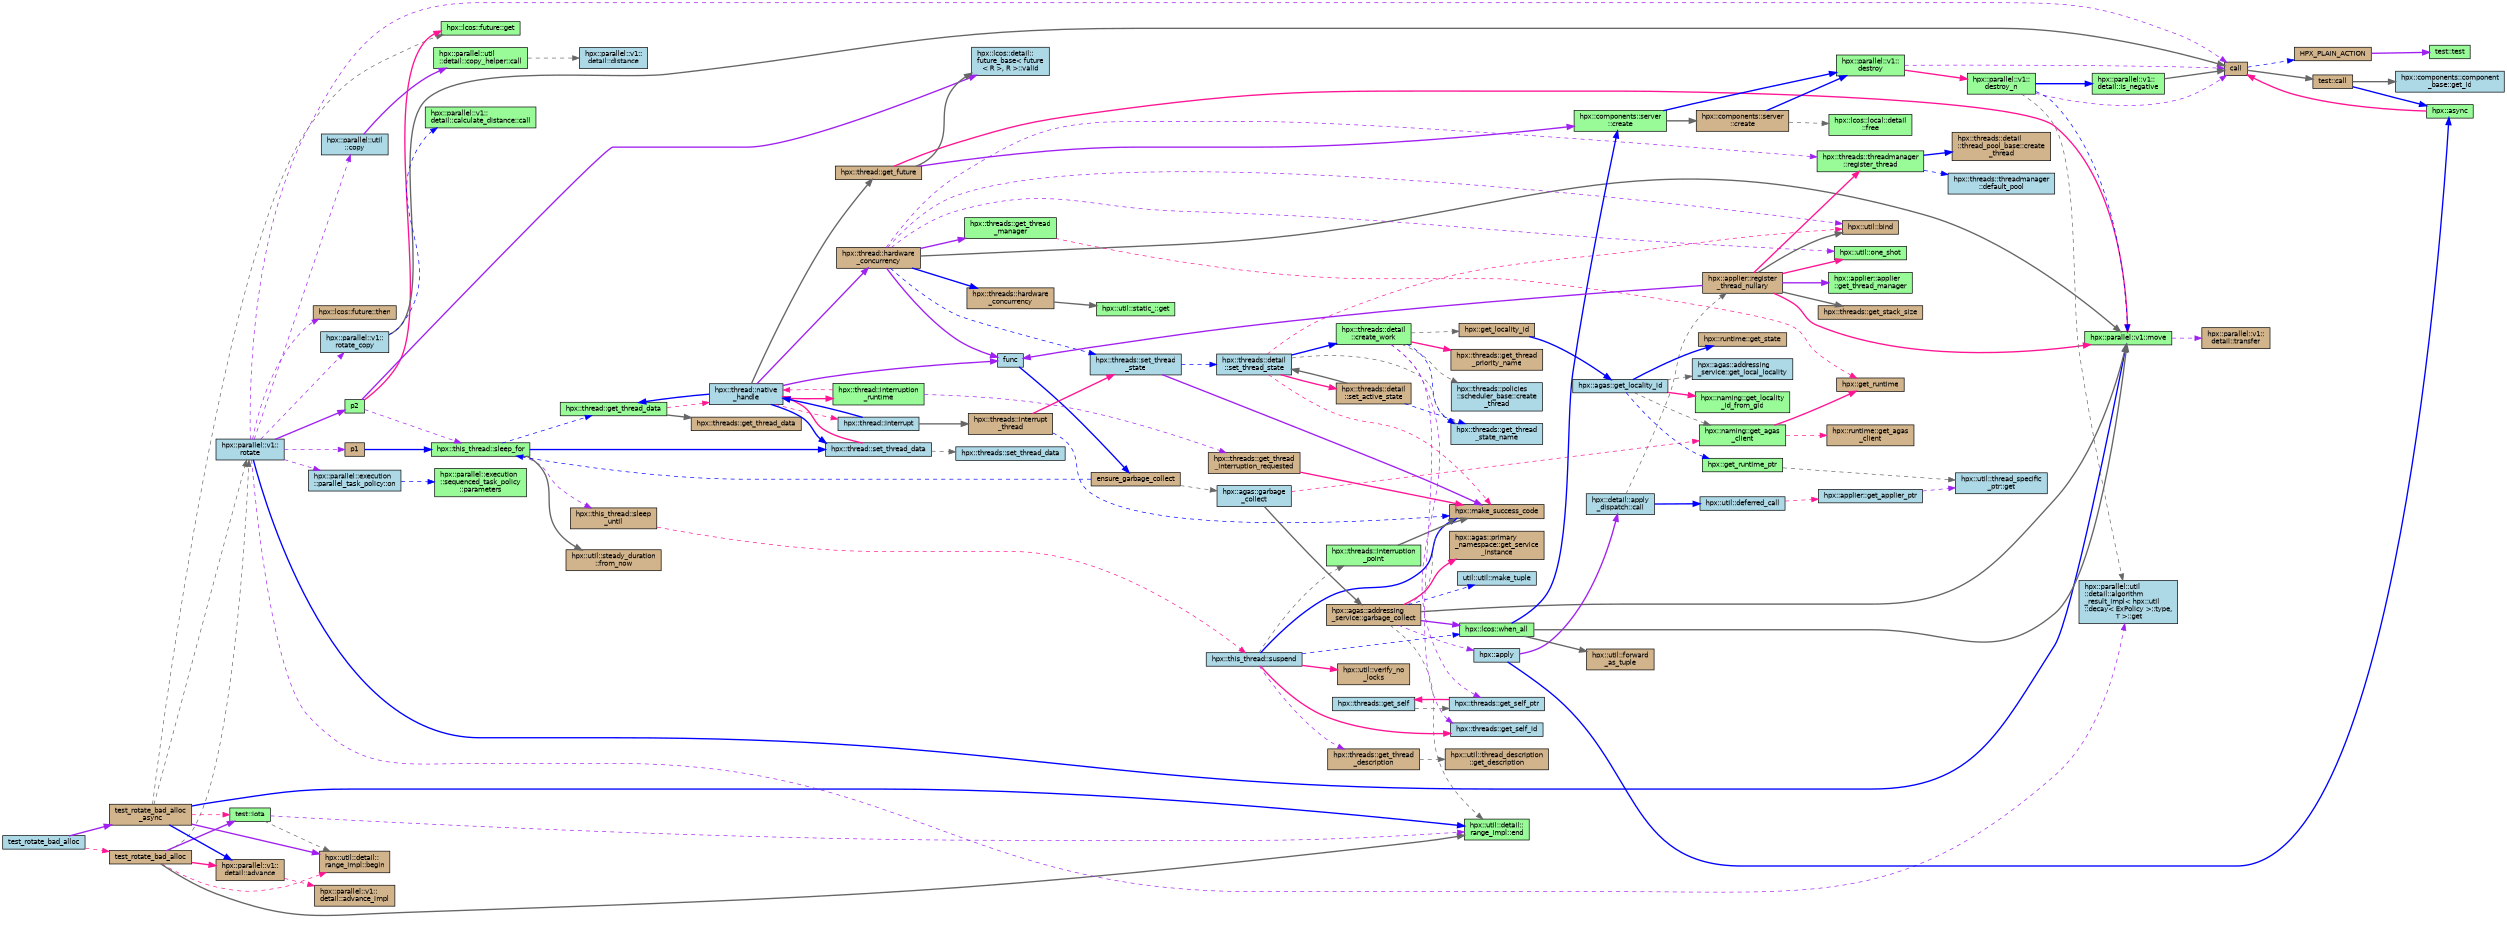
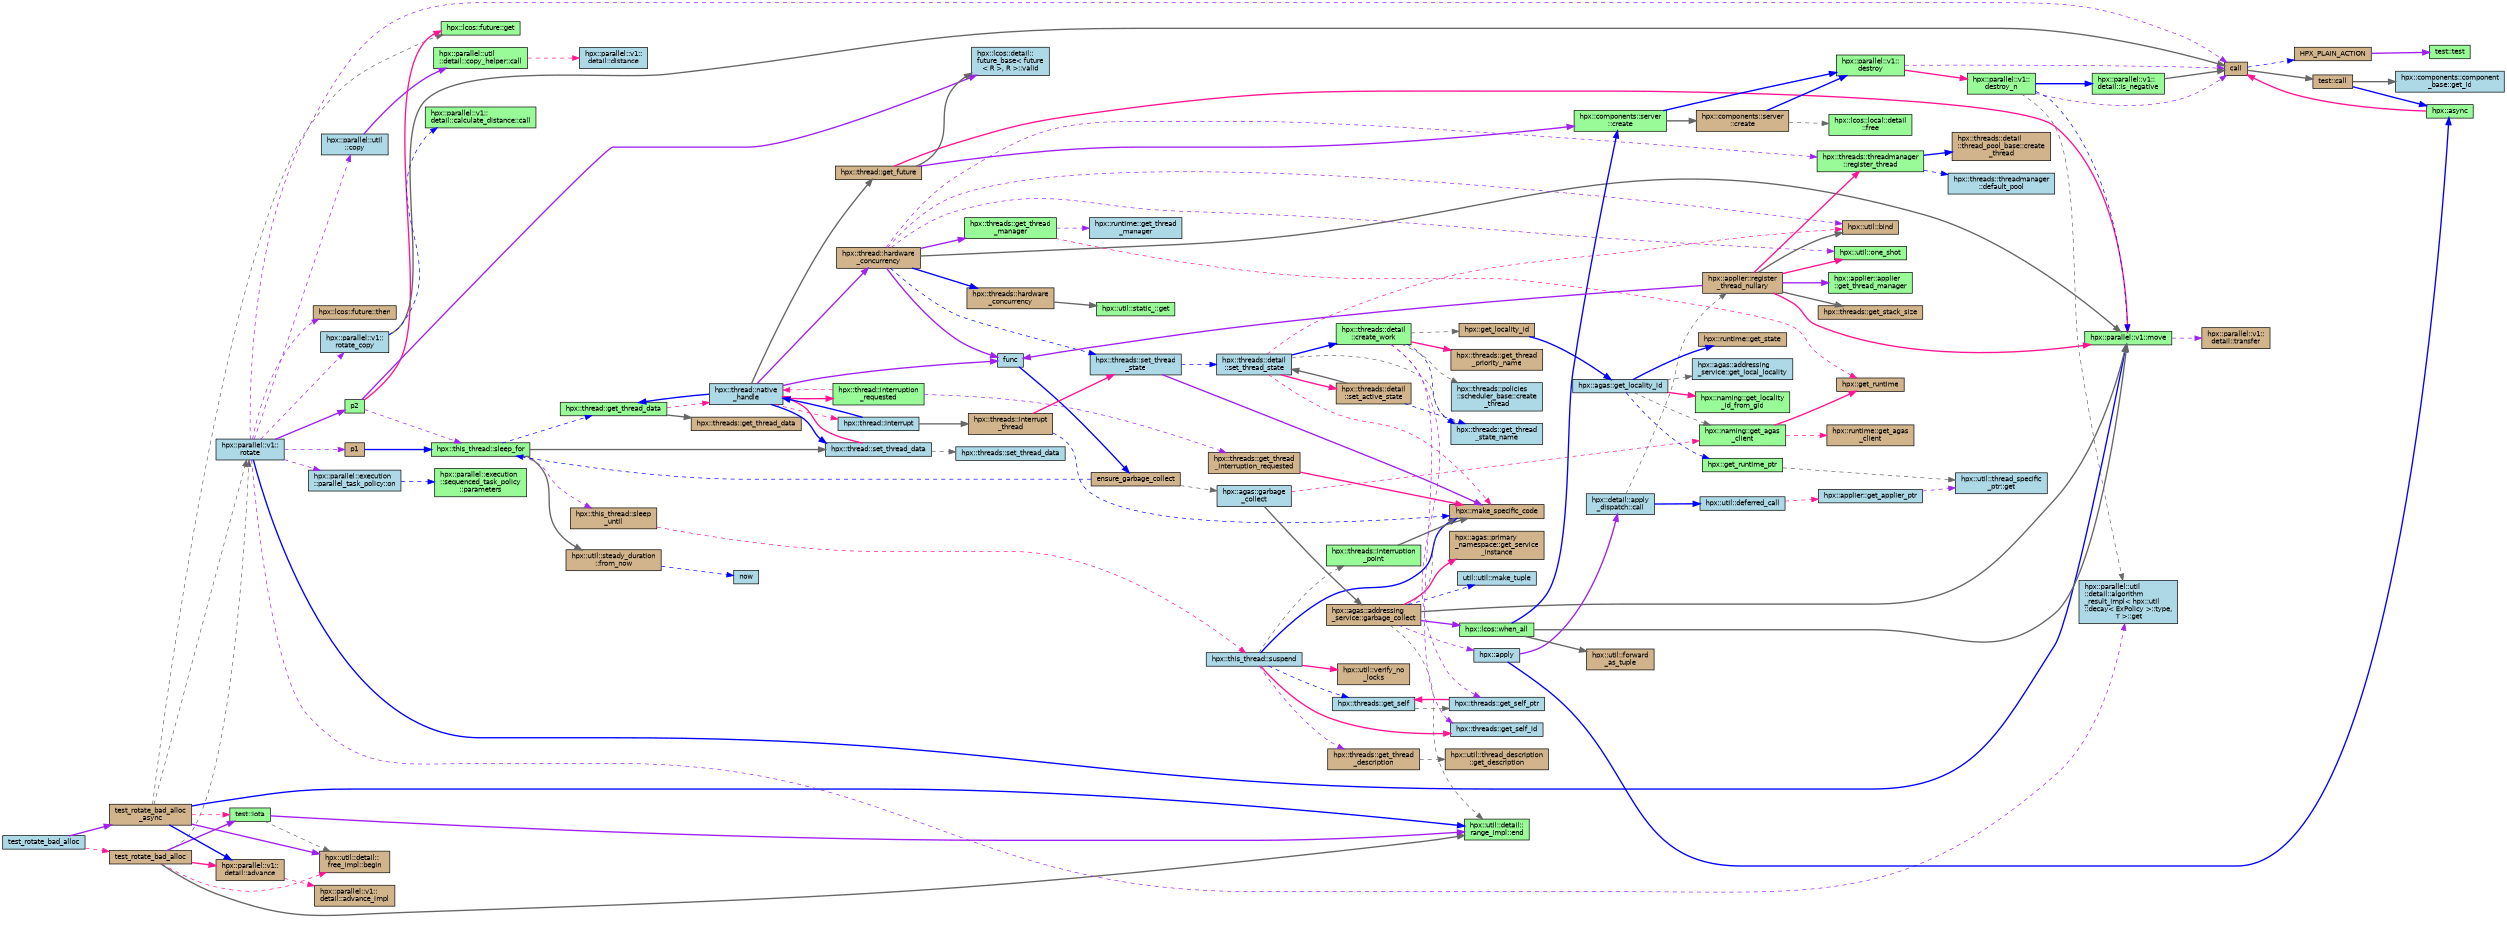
(550, 58) -> (550, 58)
none -> (1136, 228)
(879, 394) -> (879, 394)
(674, 450) -> (674, 450)
(1497, 512) -> (1497, 512)
none -> (746, 577)
(1378, 644) -> (1305, 682)
(864, 839) -> (864, 839)
(355, 862) -> (355, 862)
